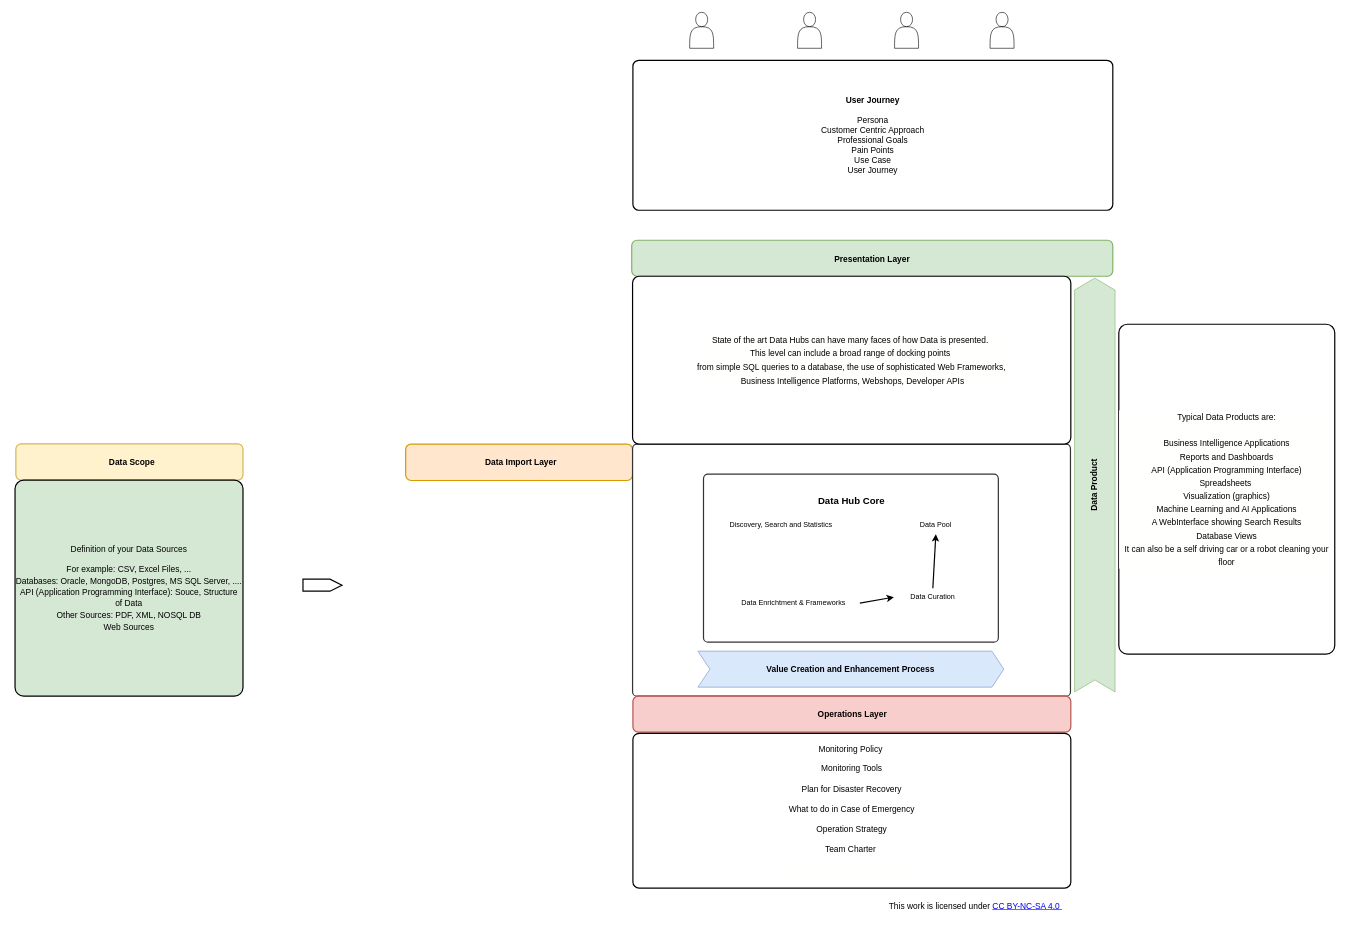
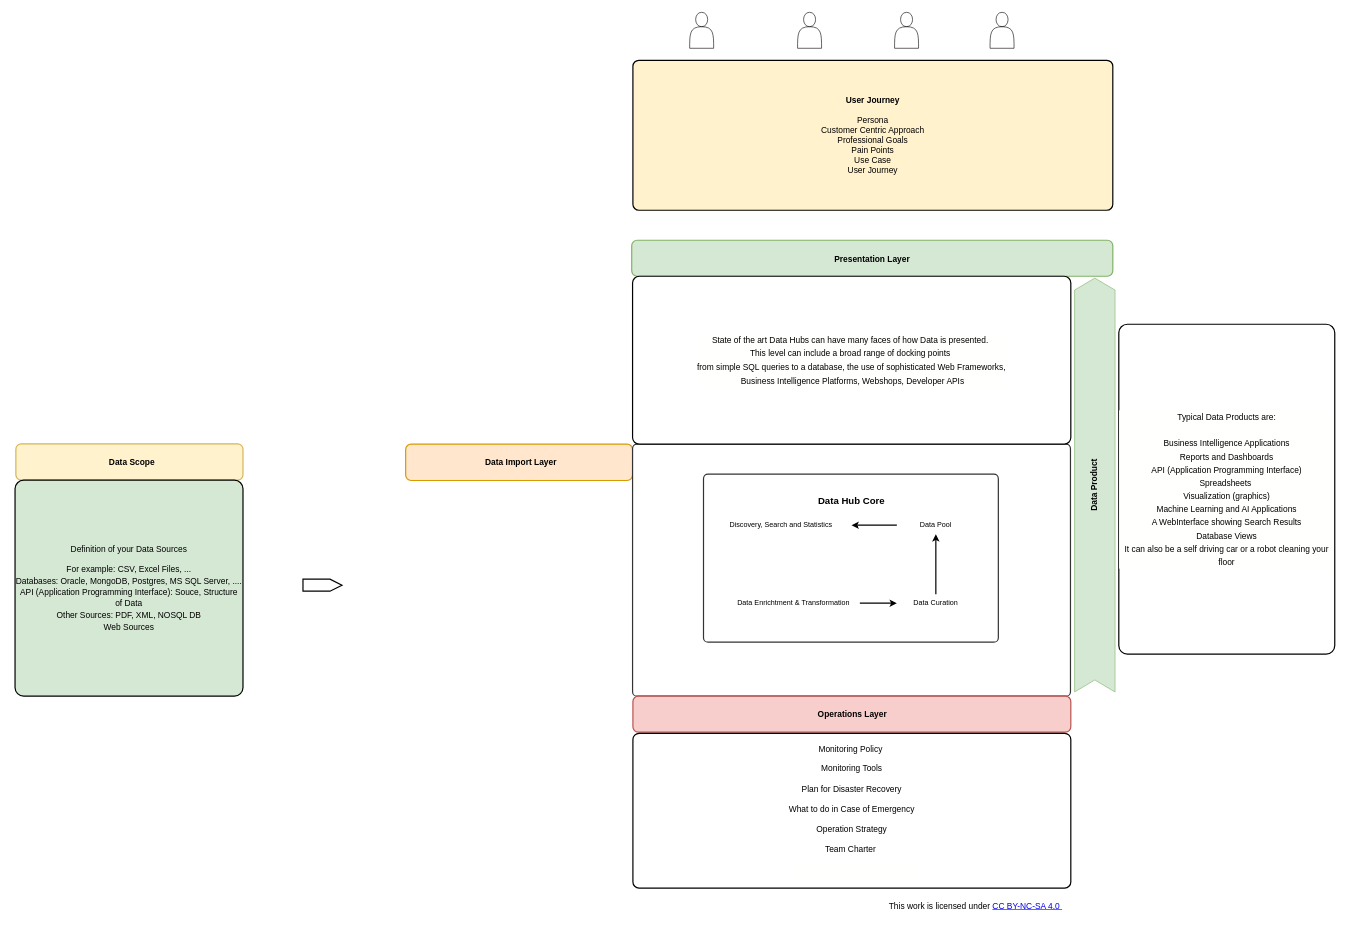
(873, 135) -> (873, 135)
none -> (877, 525)
(933, 597) -> (936, 603)
(794, 603) -> (794, 603)
(851, 669) -> none
